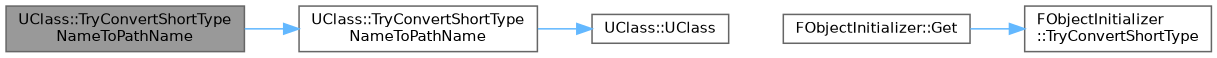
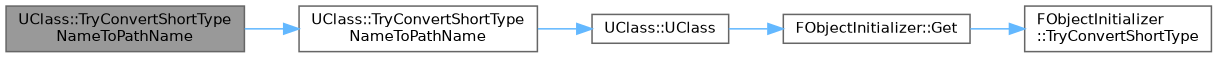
none -> (748, 29)
